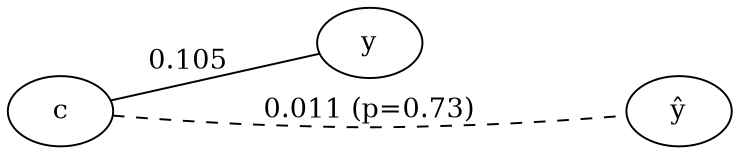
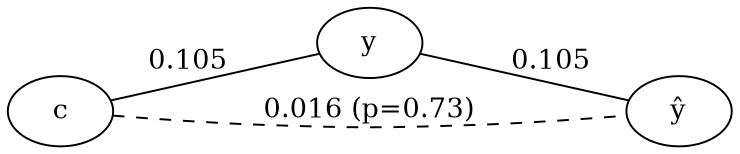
none -> (524, 77)
(370, 110) -> (370, 110)
